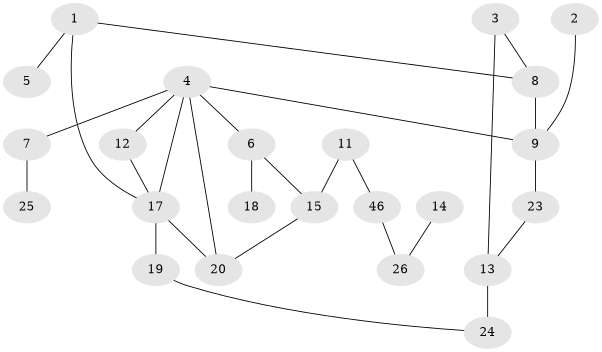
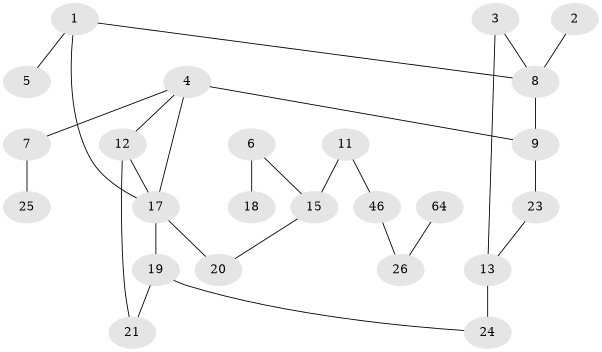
(570, 86) -> (555, 51)
(219, 113) -> none
(203, 176) -> none
(440, 207) -> (440, 207)
none -> (132, 333)
